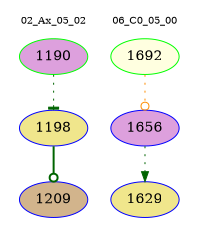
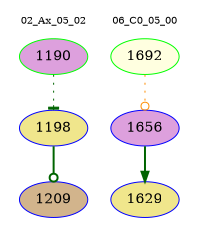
(145, 159) -> (145, 159)
